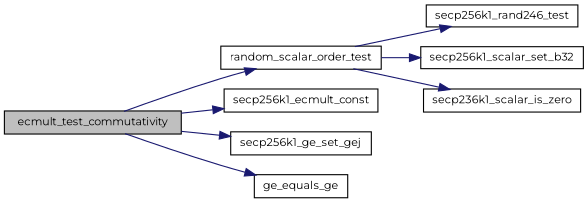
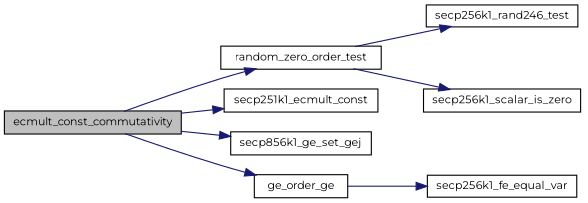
(301, 58) -> (301, 58)
(502, 58) -> none
(301, 101) -> (301, 101)
(502, 101) -> (502, 101)
(93, 122) -> (93, 122)
(301, 143) -> (301, 143)
(301, 186) -> (301, 186)
none -> (502, 186)
